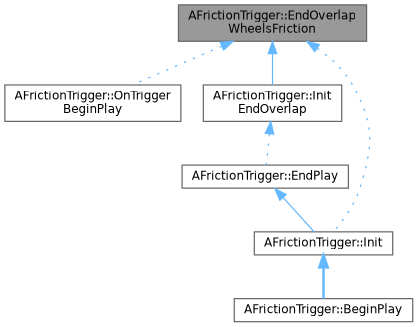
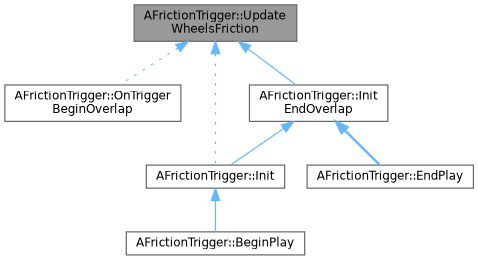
(273, 23) -> (215, 23)
(93, 103) -> (93, 103)
(268, 149) -> (362, 148)
(299, 215) -> (257, 147)
(324, 283) -> (215, 216)
